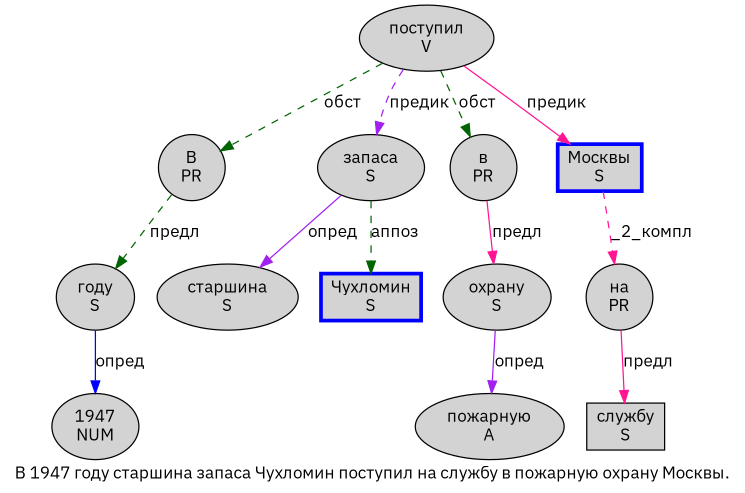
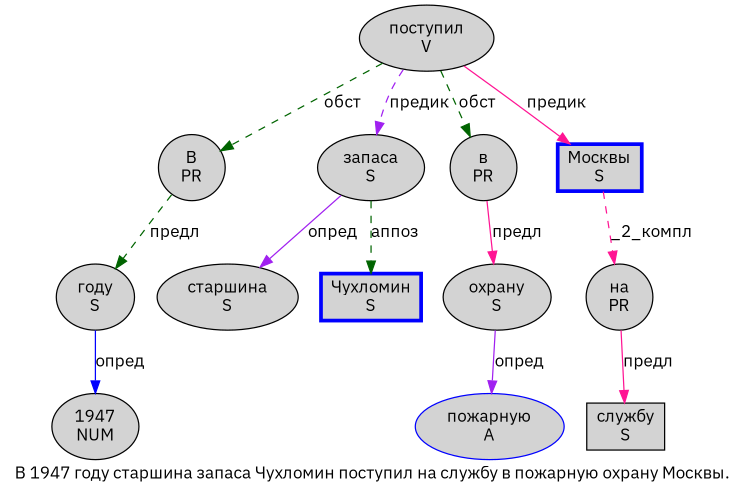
(490, 427) -> (490, 427)
